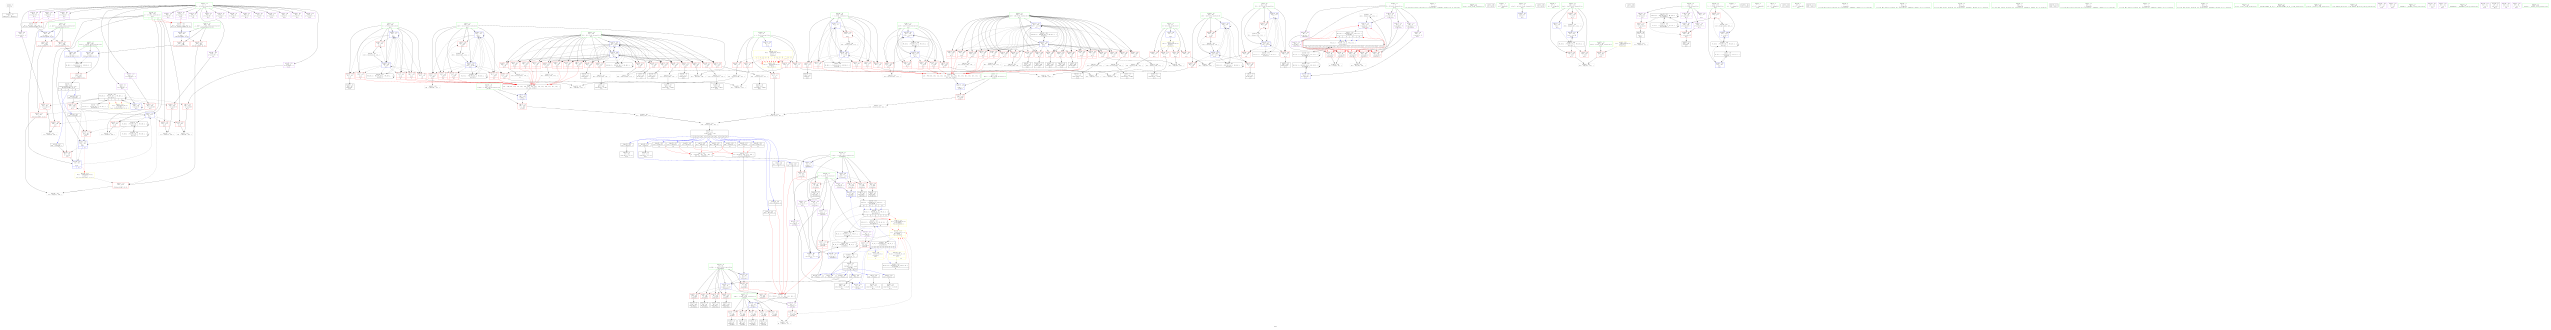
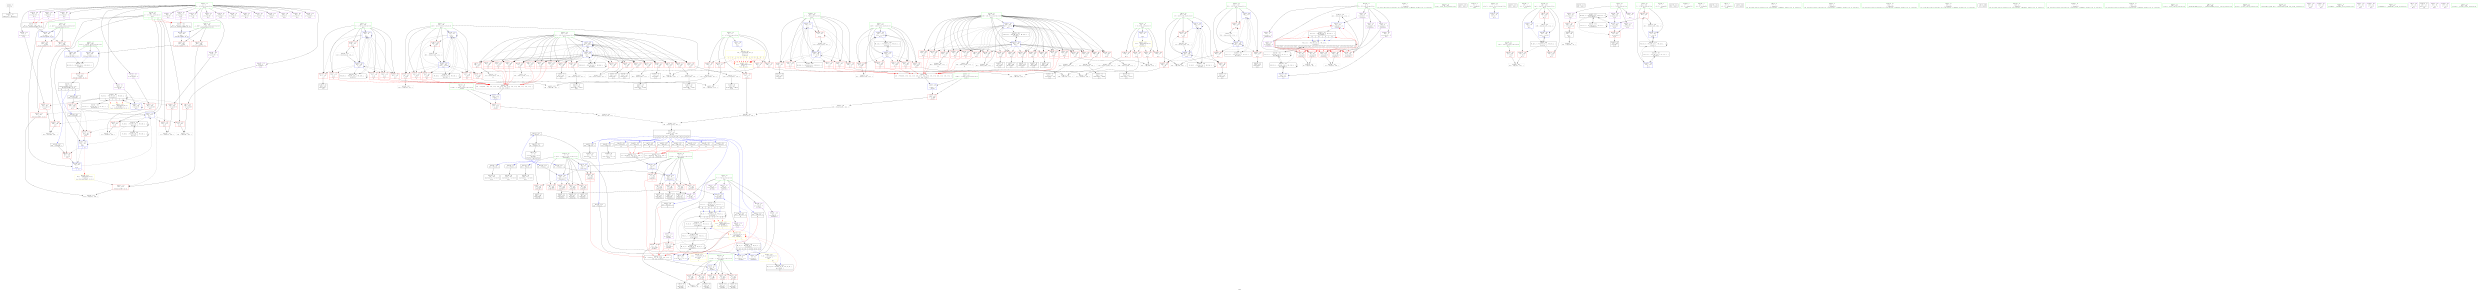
(1623, 44) -> none
(865, 245) -> none
